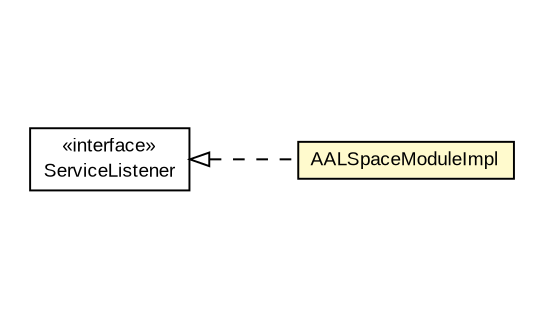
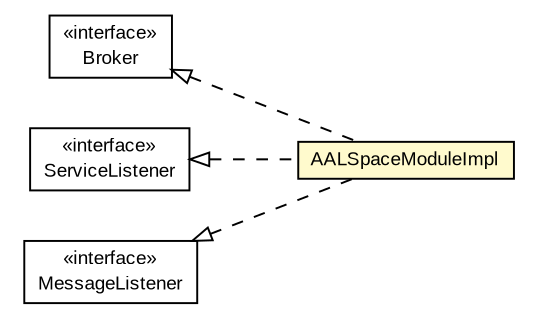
none -> (110, 47)
none -> (110, 272)
